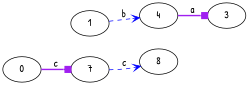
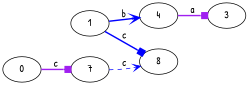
(121, 20) -> (121, 20)
none -> (121, 41)
